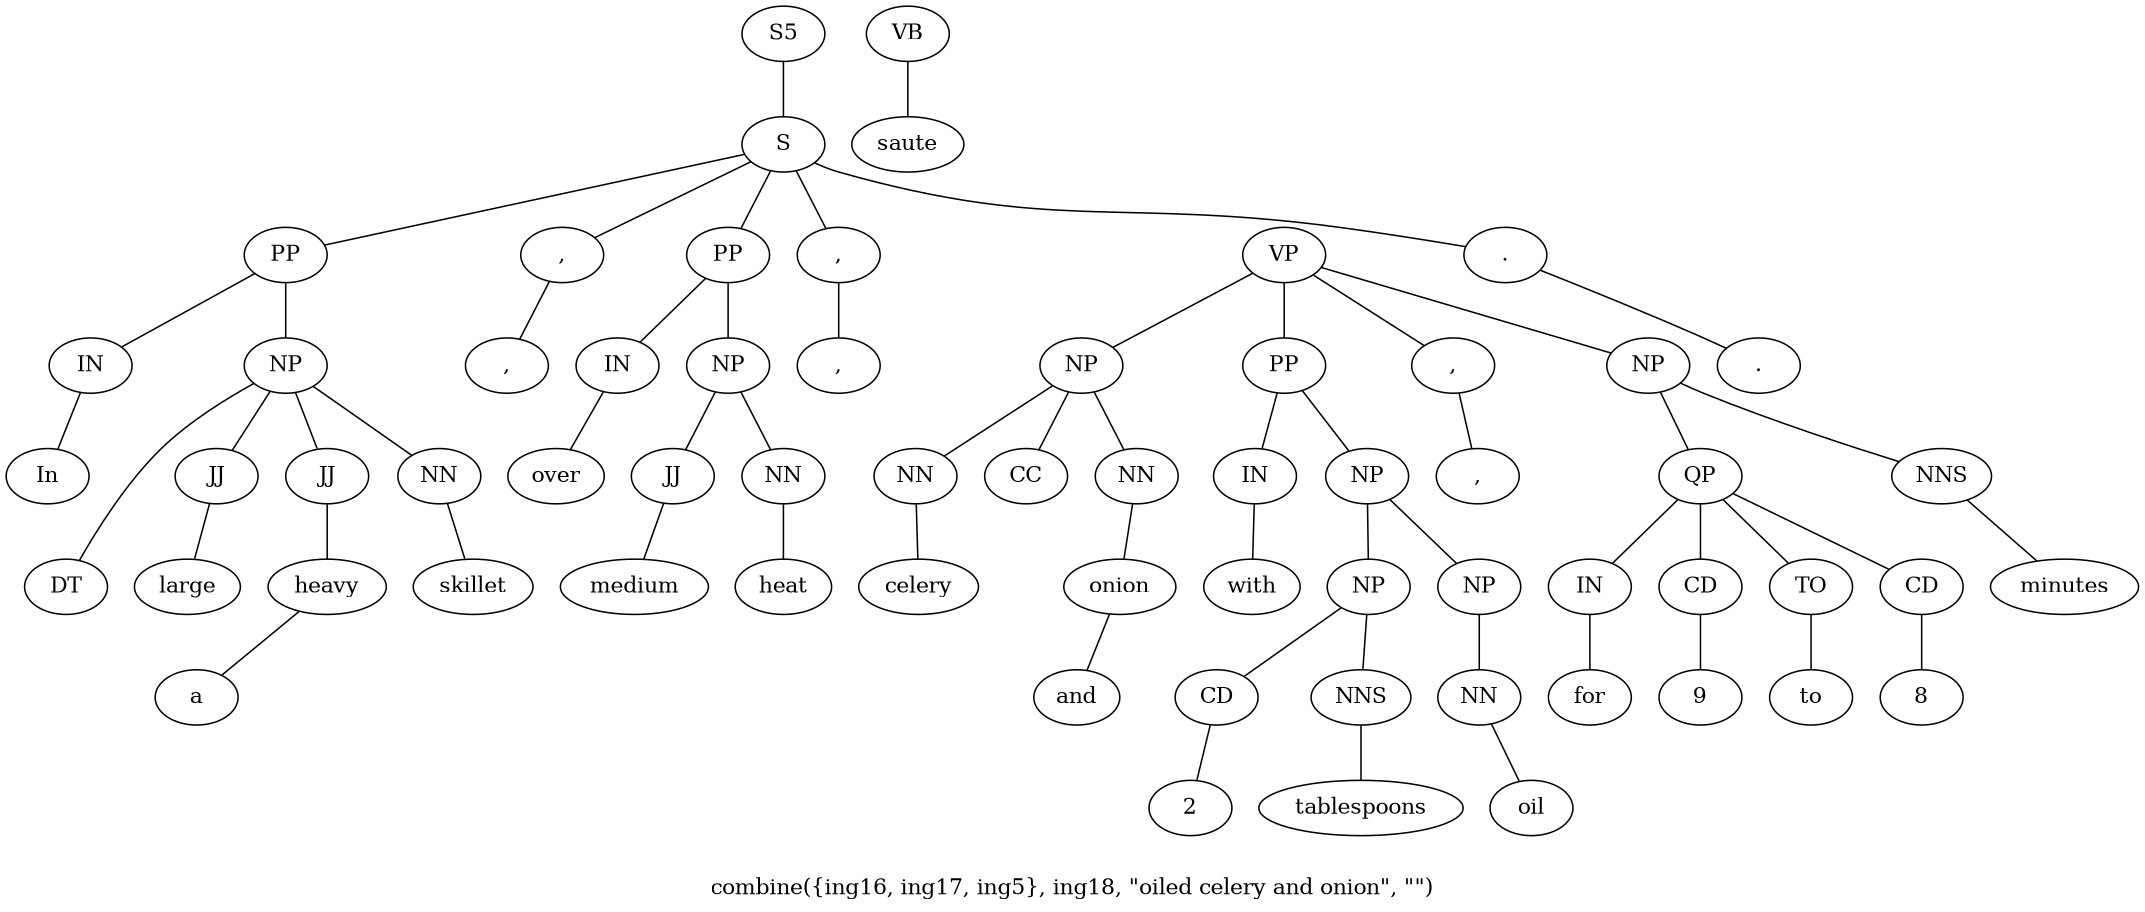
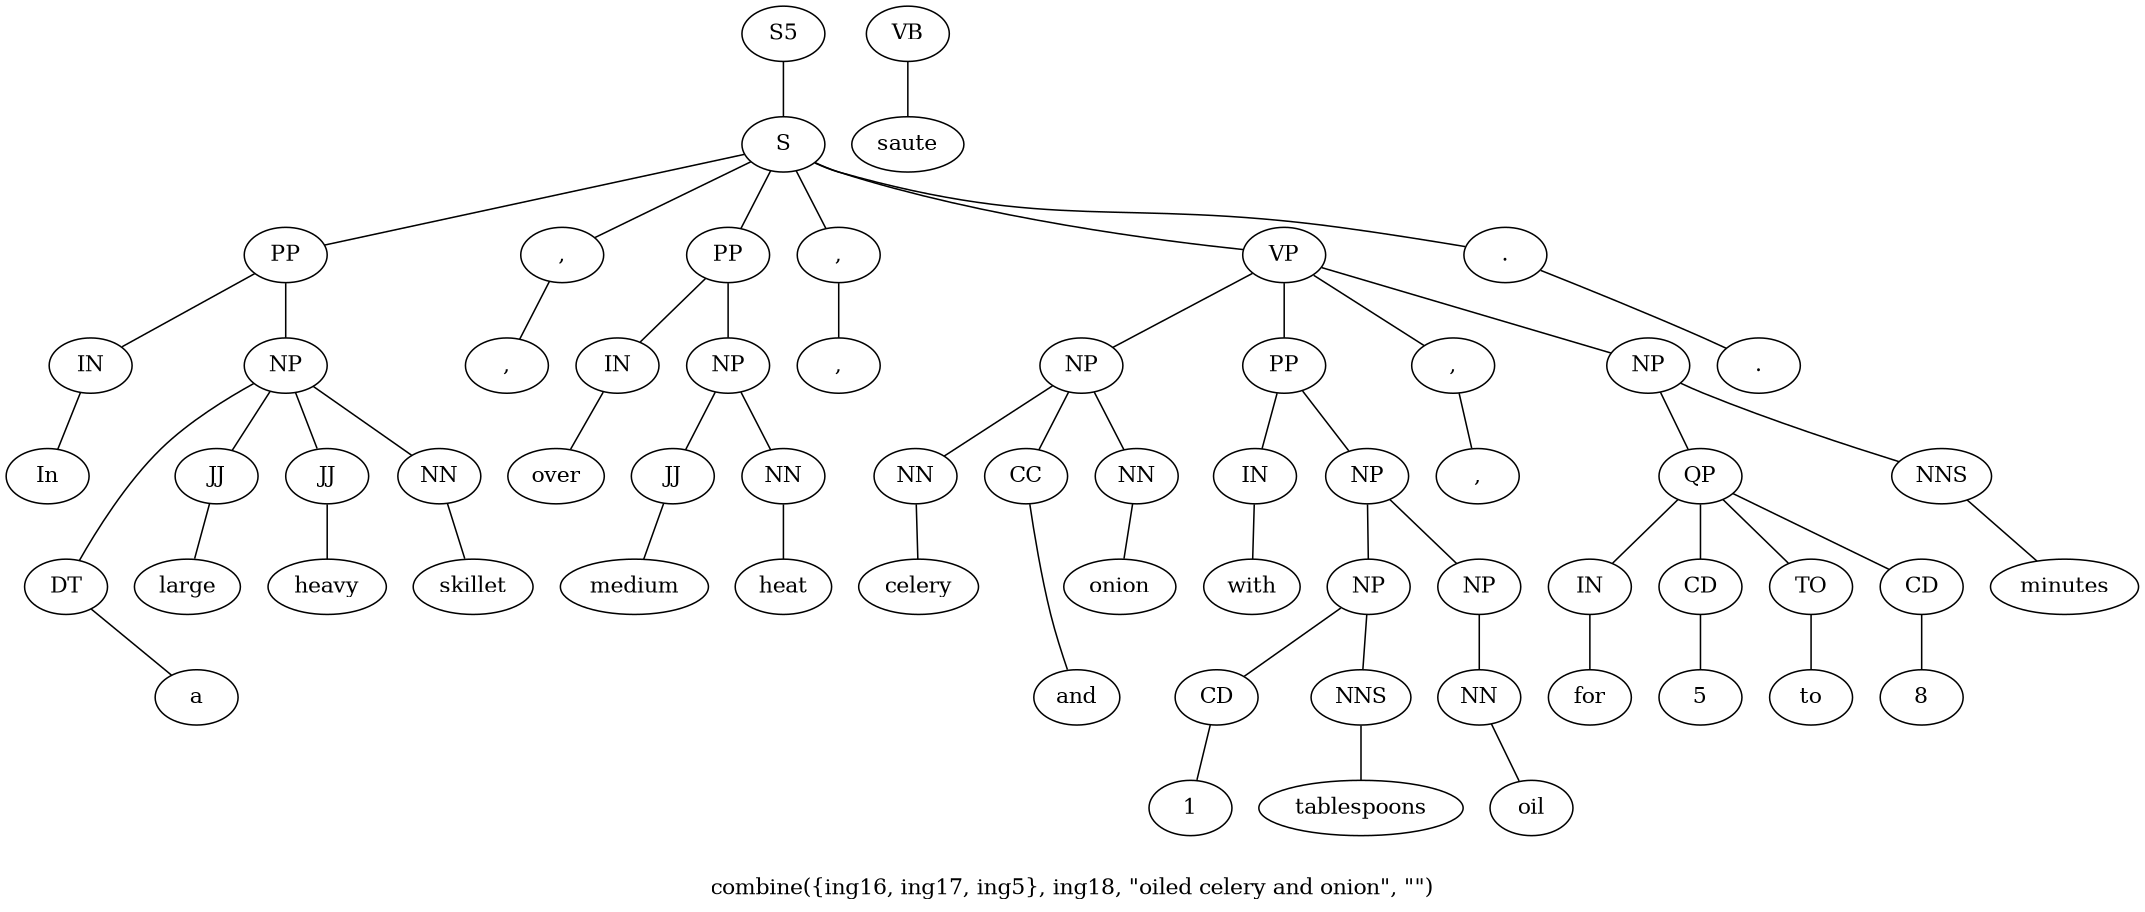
none -> (1027, 218)
(1098, 642) -> (1045, 588)
(260, 643) -> (131, 642)
(1700, 697) -> (1700, 697)
(1190, 808) -> (1190, 808)
